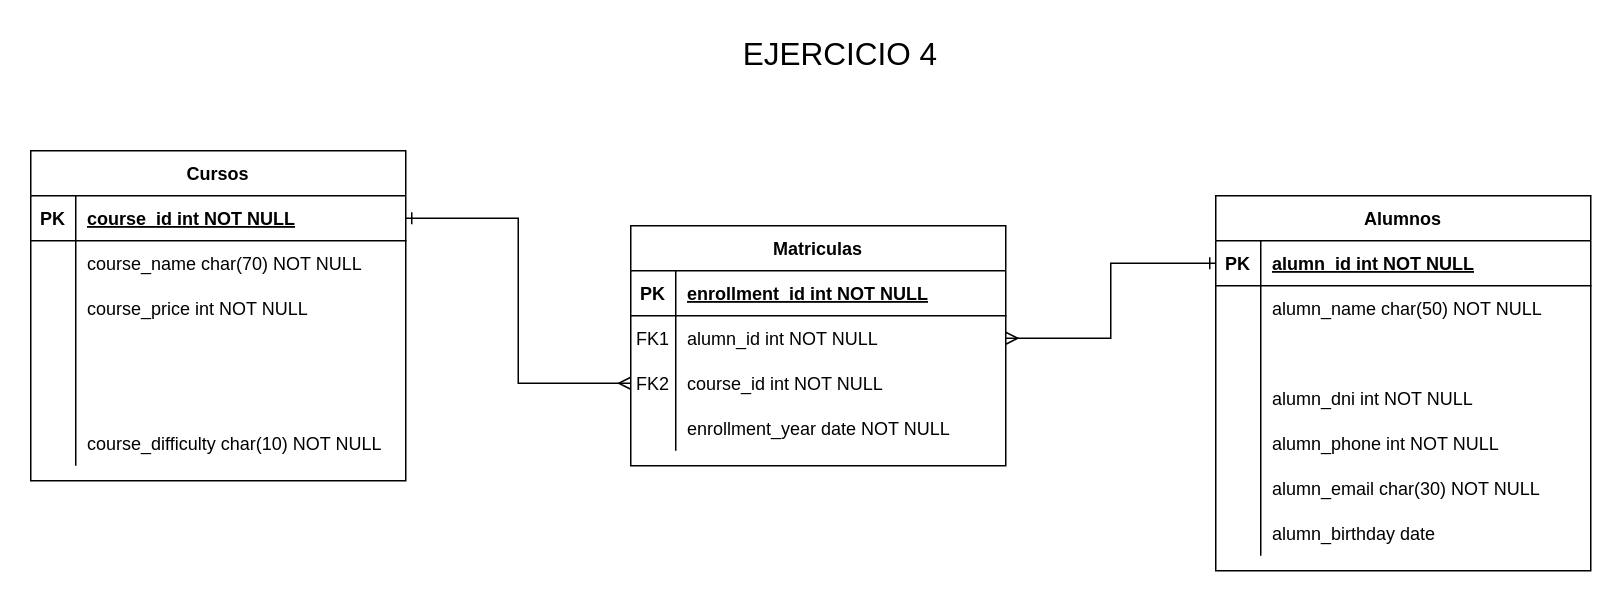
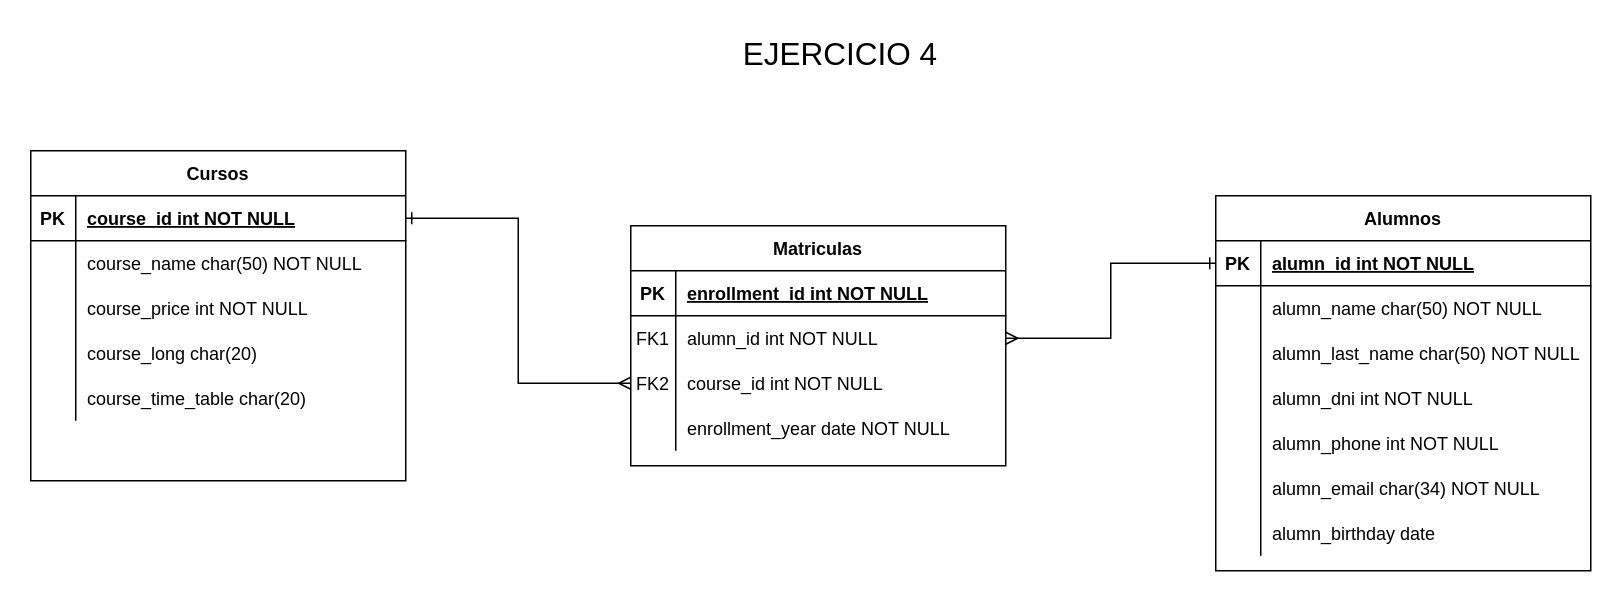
(226, 264) -> (226, 264)
none -> (241, 353)
none -> (1426, 353)
none -> (241, 398)
(241, 443) -> none
(1404, 489) -> (1404, 489)
